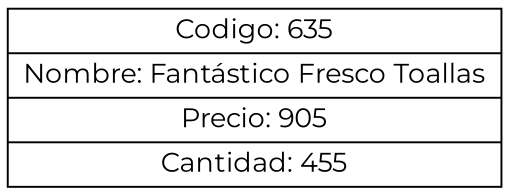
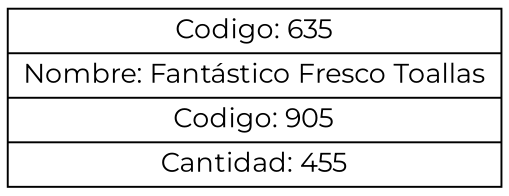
(255, 119) -> (255, 119)
